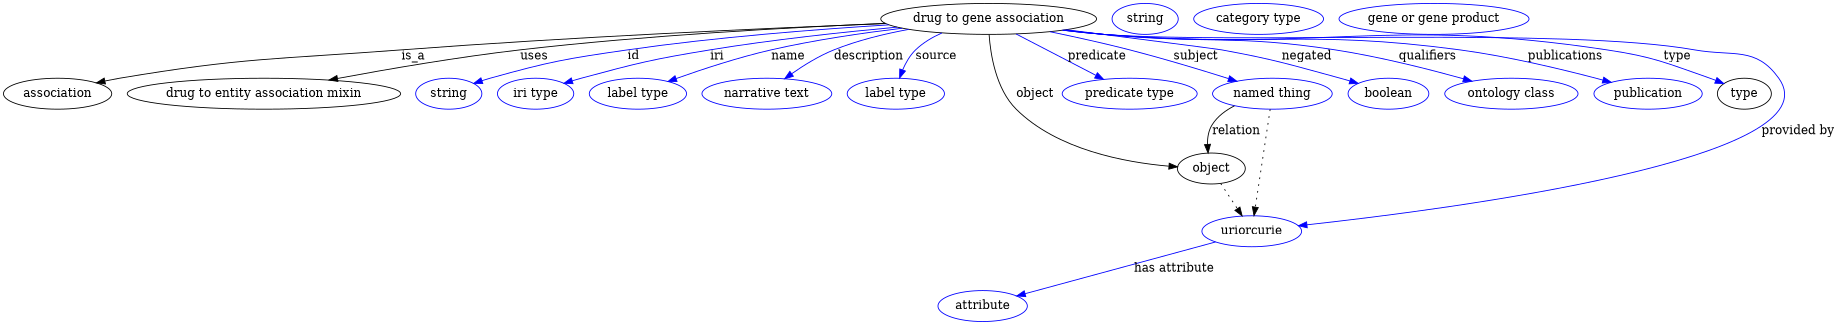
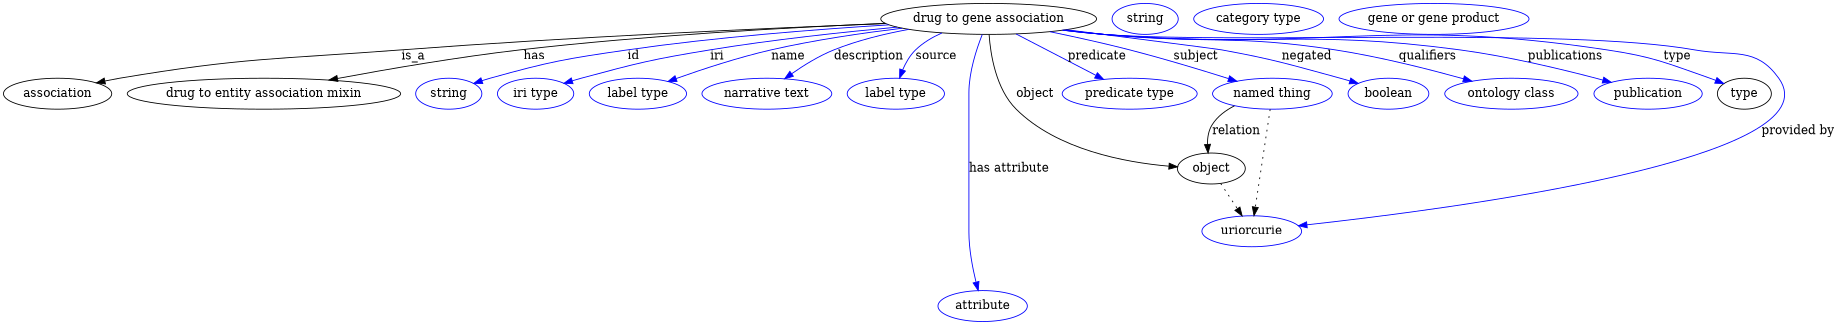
(534, 56) -> (534, 56)
(1120, 268) -> (969, 158)
